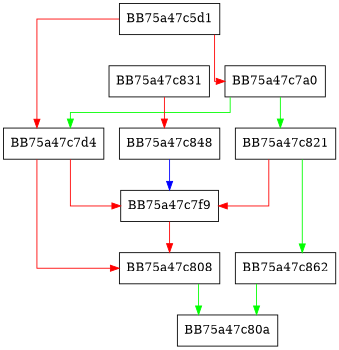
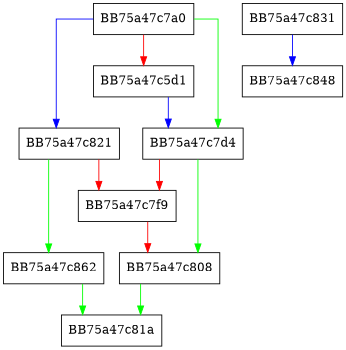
(37, 28) -> (168, 108)
(215, 59) -> (144, 46)
(164, 107) -> (292, 46)
(280, 108) -> (56, 51)
(170, 170) -> none
(37, 251) -> (198, 202)
(228, 331) -> (112, 331)
